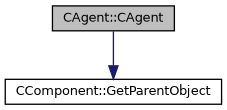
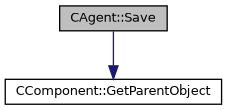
(113, 18) -> (113, 18)
